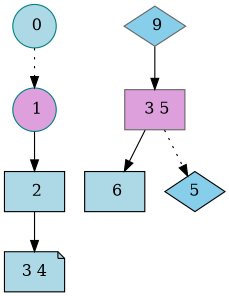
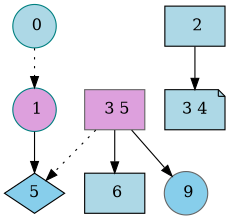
(155, 26) -> (186, 193)
(155, 62) -> (148, 149)
(35, 146) -> (35, 146)
